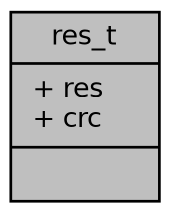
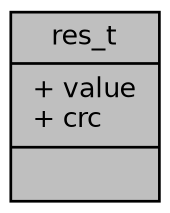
(69, 89) -> (85, 89)
